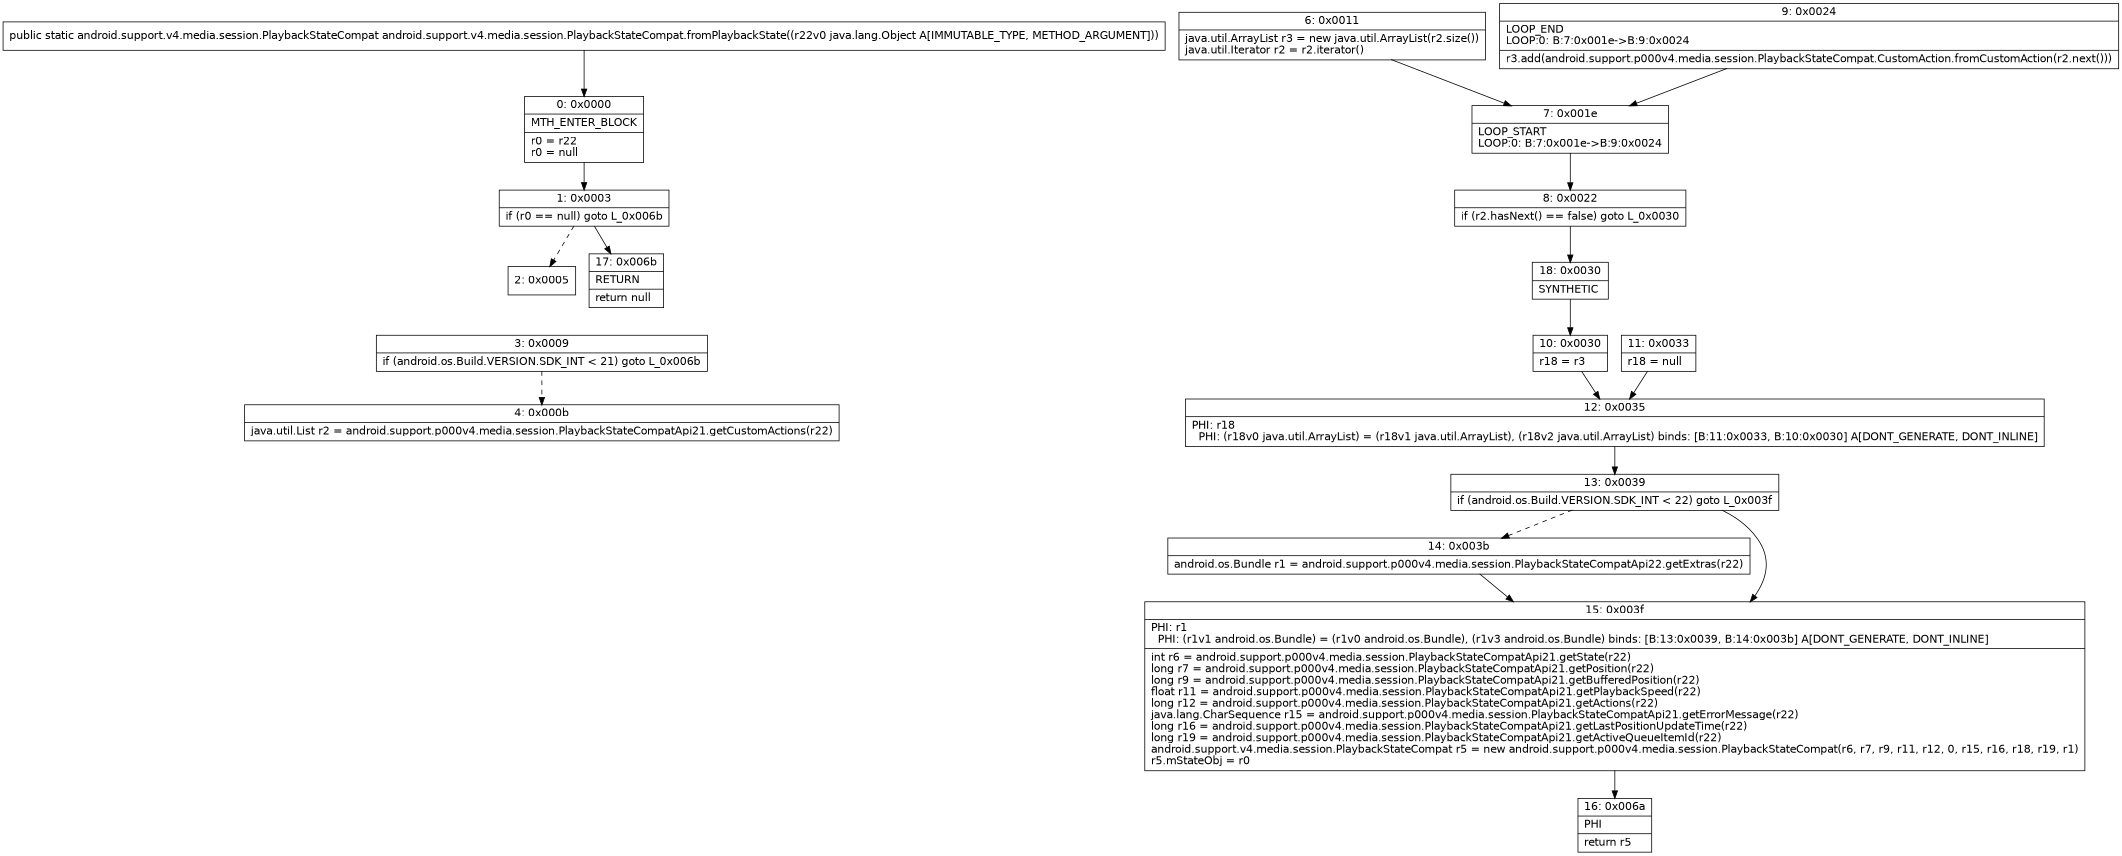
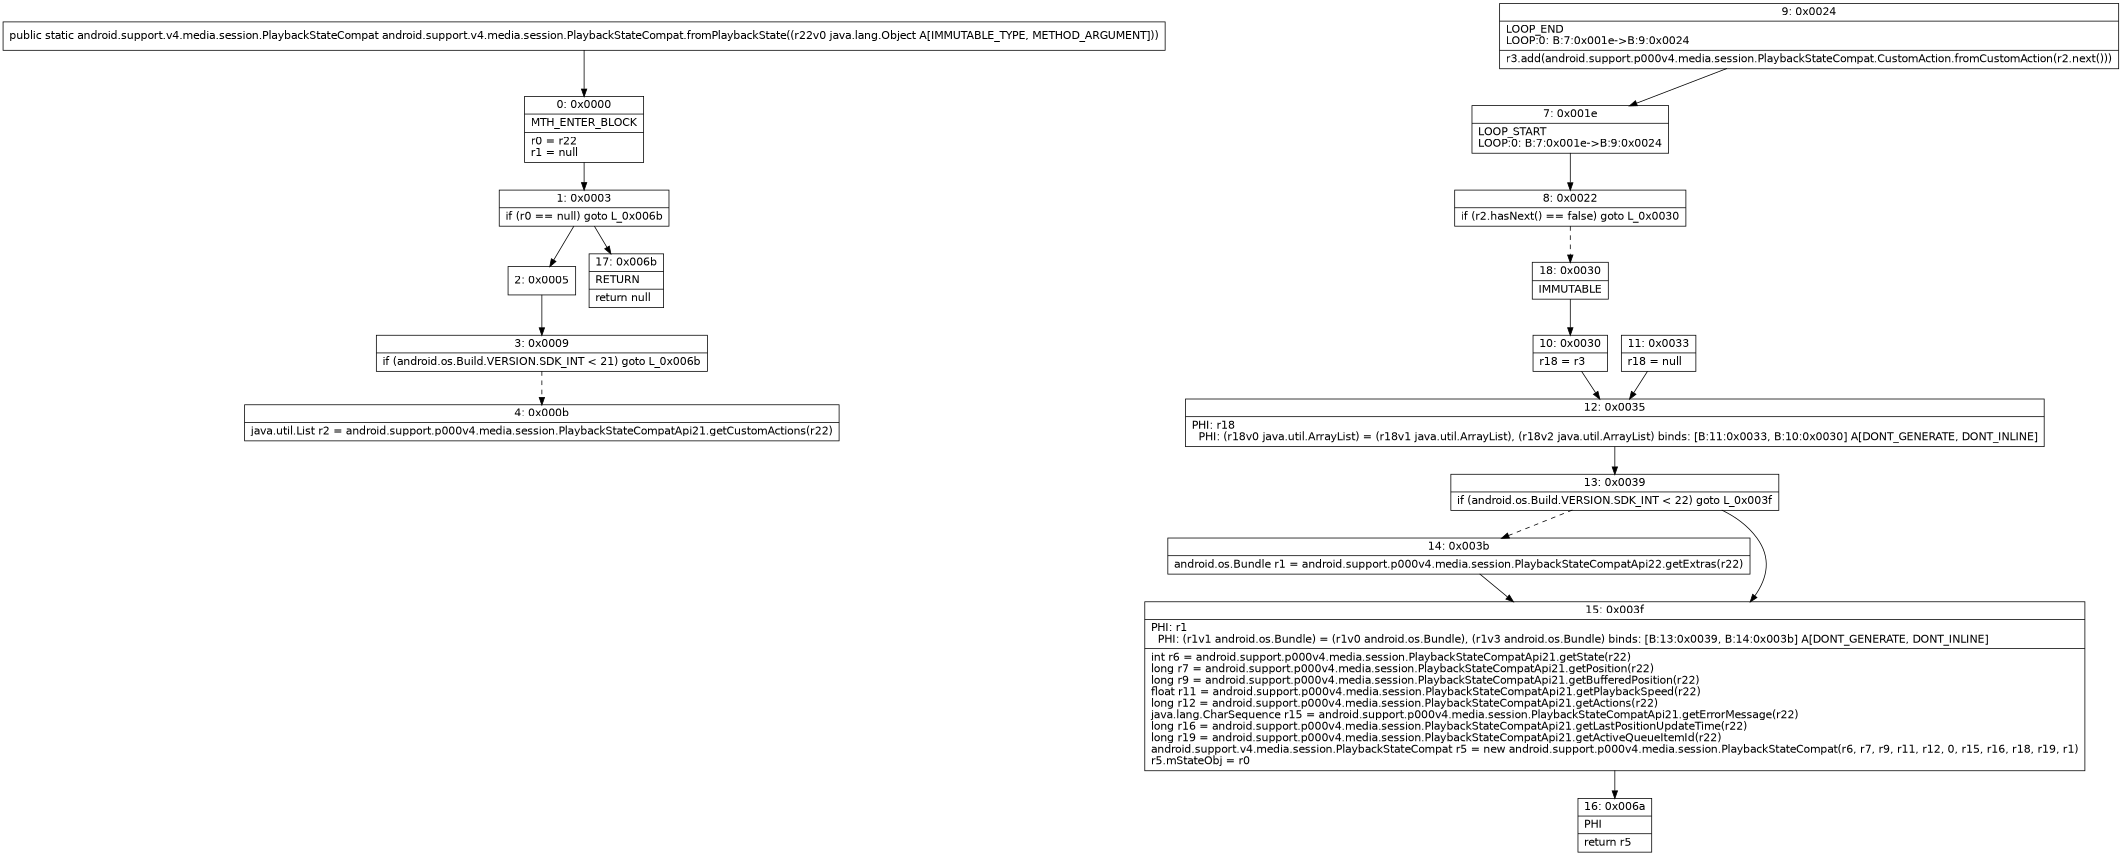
(1332, 36) -> none
(555, 153) -> (555, 153)
(1570, 241) -> (1570, 241)
(564, 243) -> (564, 243)
(1569, 290) -> (1570, 290)
none -> (542, 311)
